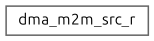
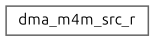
(77, 21) -> (77, 21)
